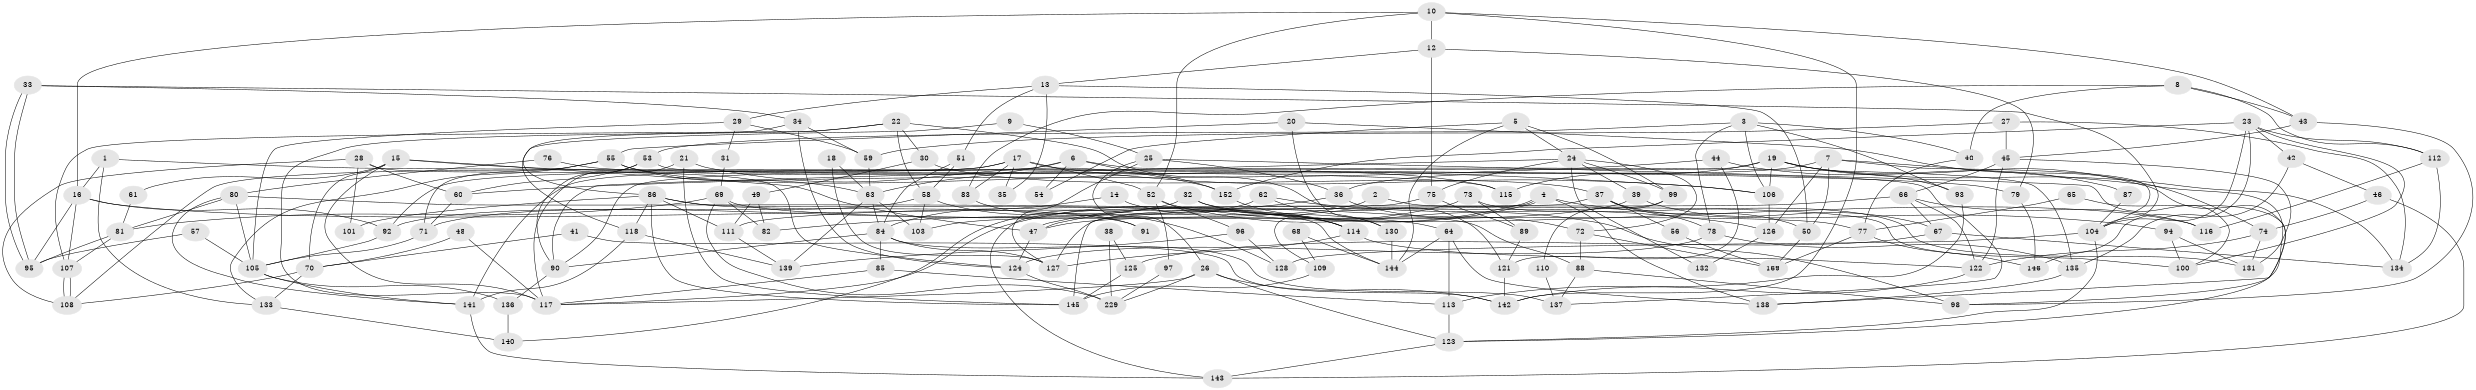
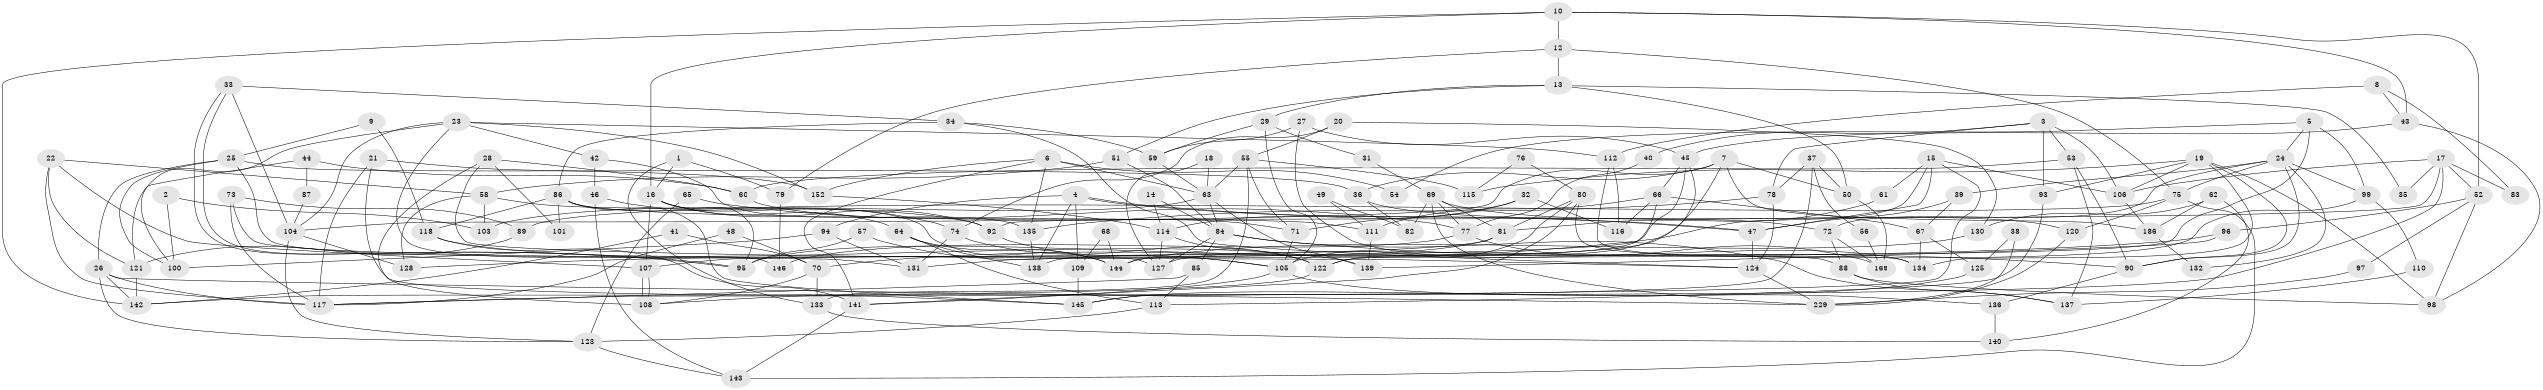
(2054, 94) -> none
(924, 159) -> none
(1146, 232) -> none
(1769, 232) -> (2150, 232)
none -> (2073, 232)
